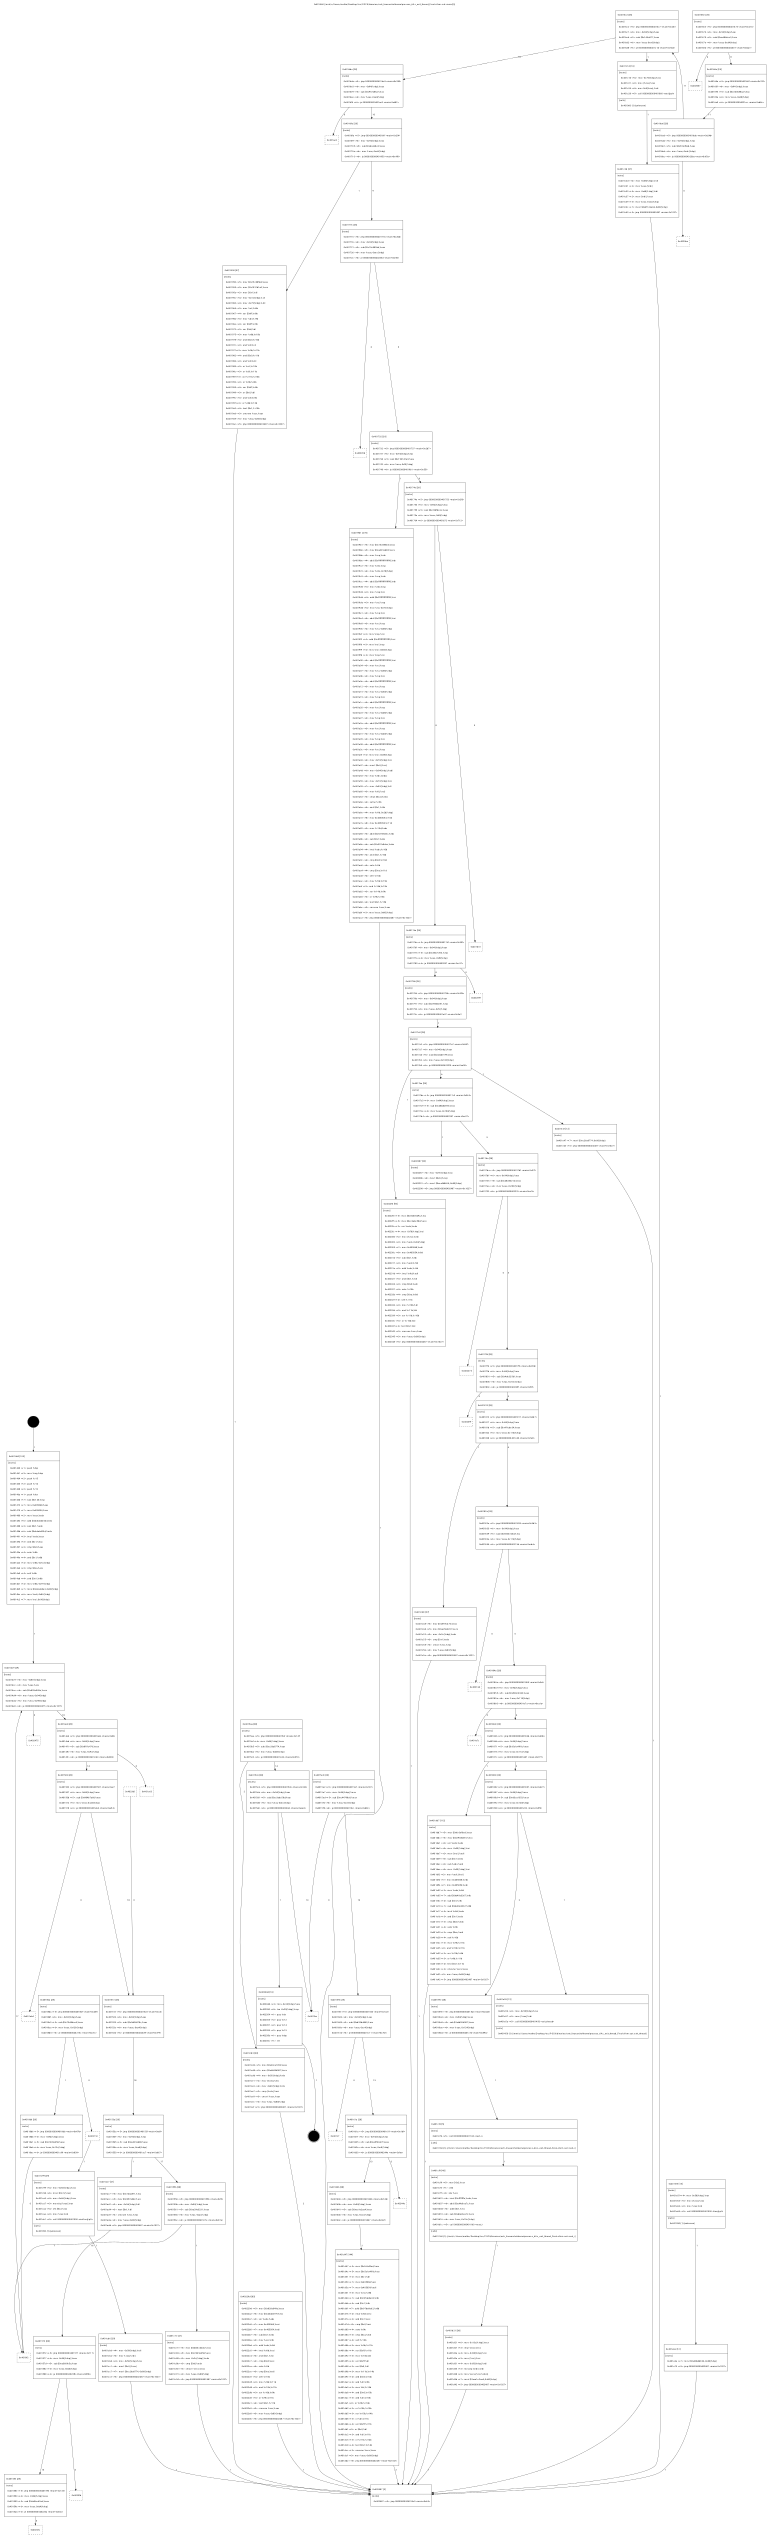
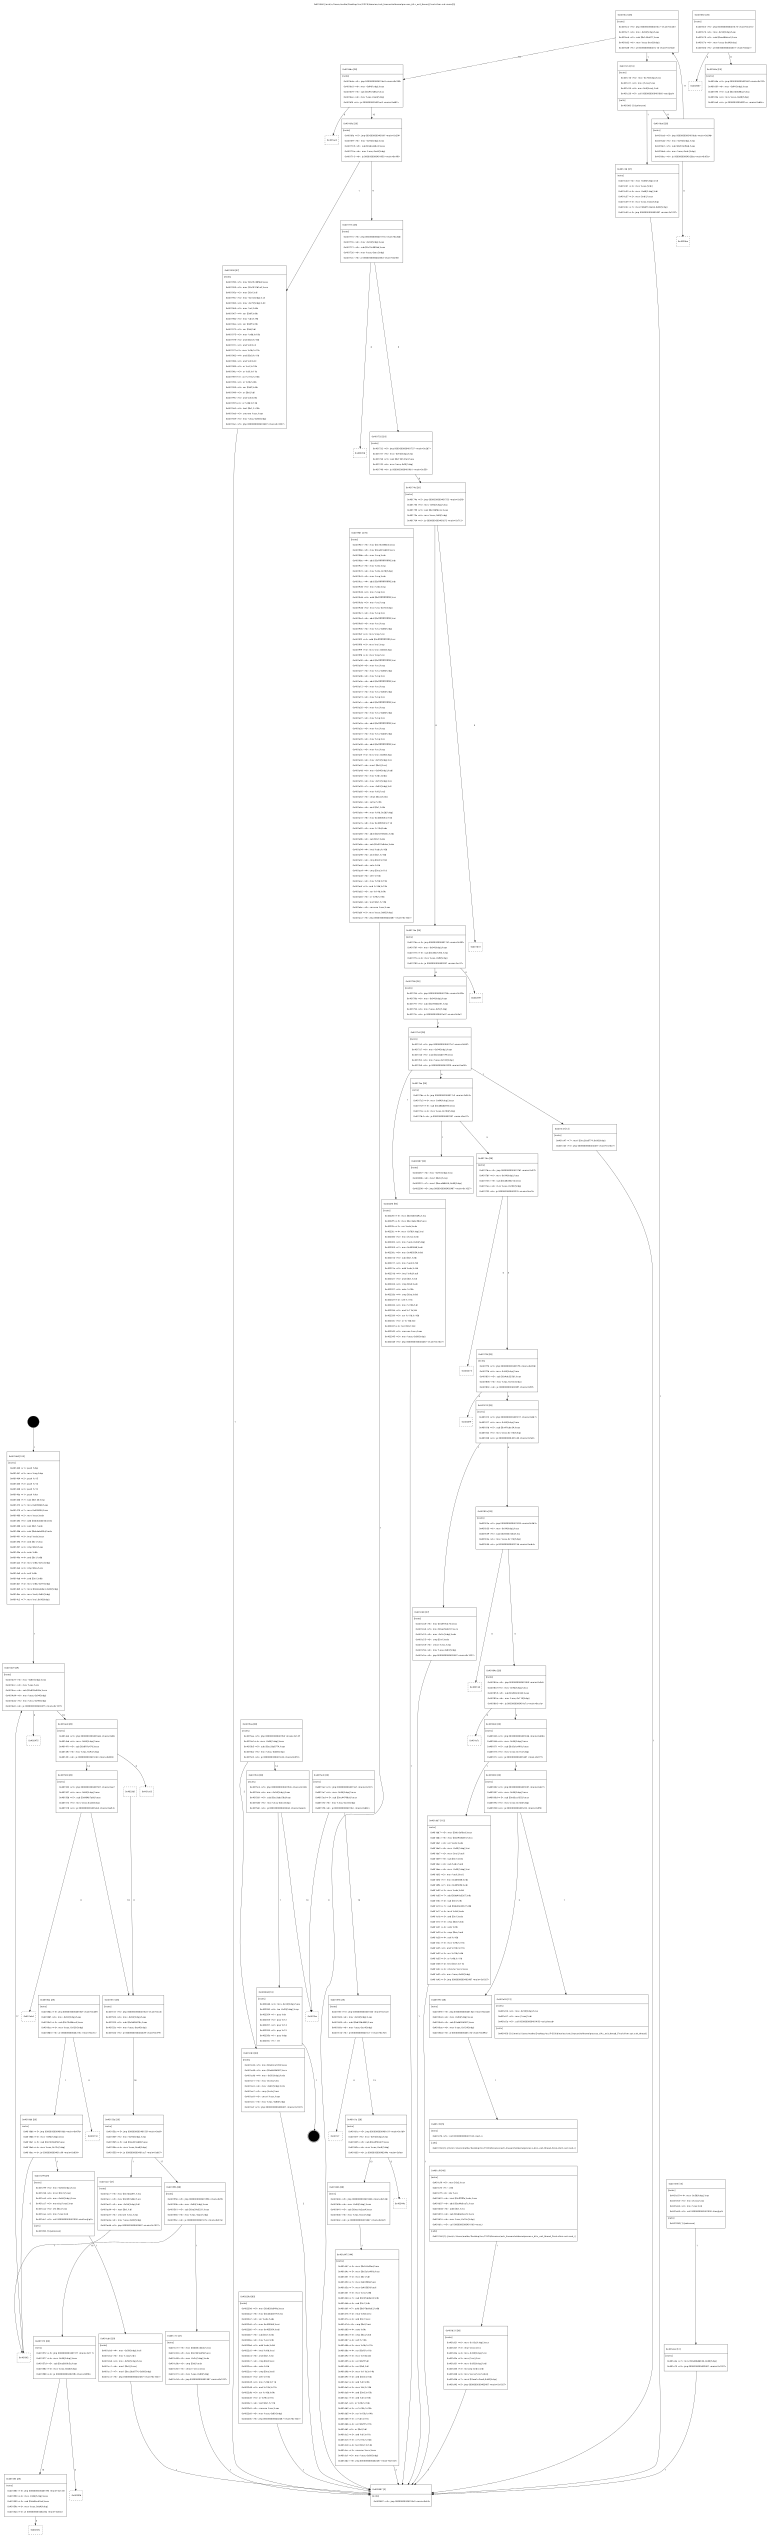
(710, 112) -> (666, 114)
(398, 500) -> none
(85, 2155) -> (56, 2163)
(503, 2158) -> none
